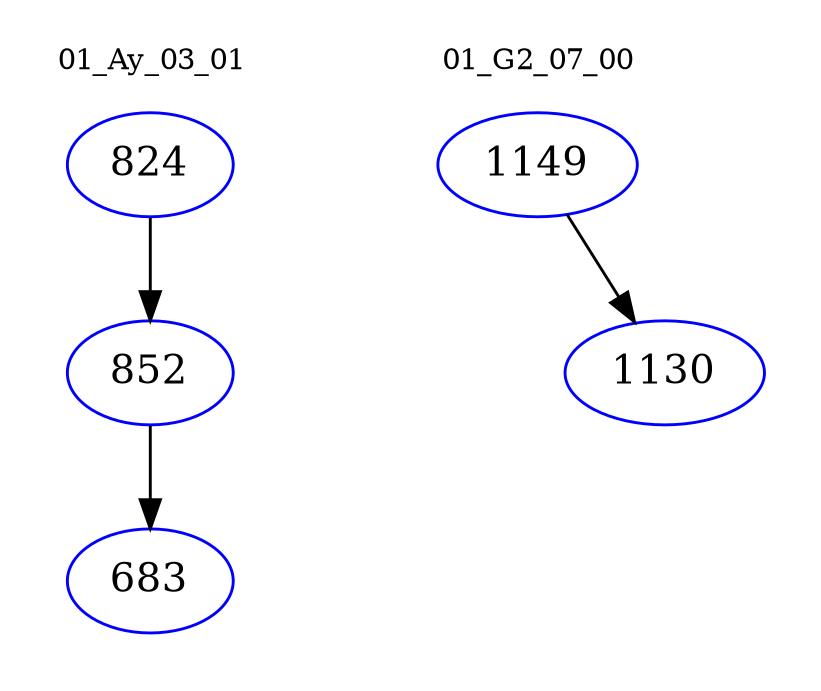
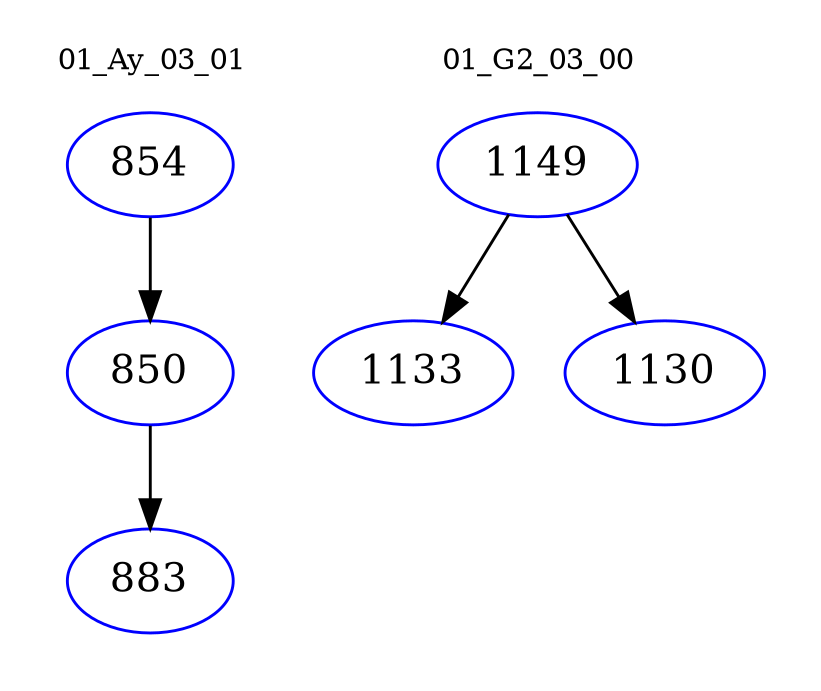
(539, 62) -> (539, 62)
(150, 165) -> (150, 165)
(150, 373) -> (150, 373)
none -> (413, 373)
(150, 581) -> (150, 581)
